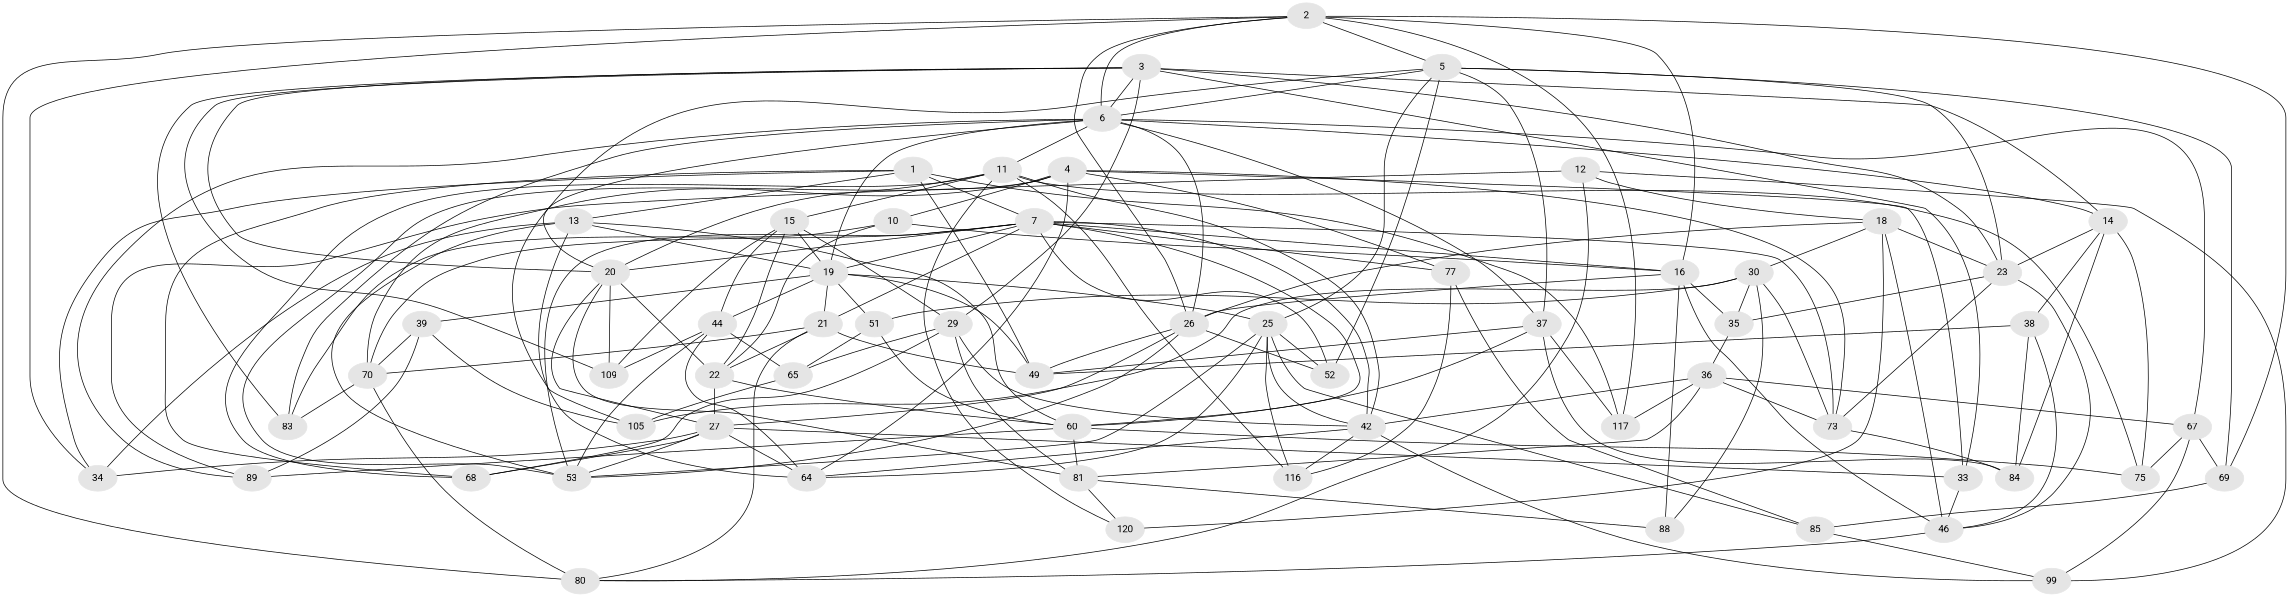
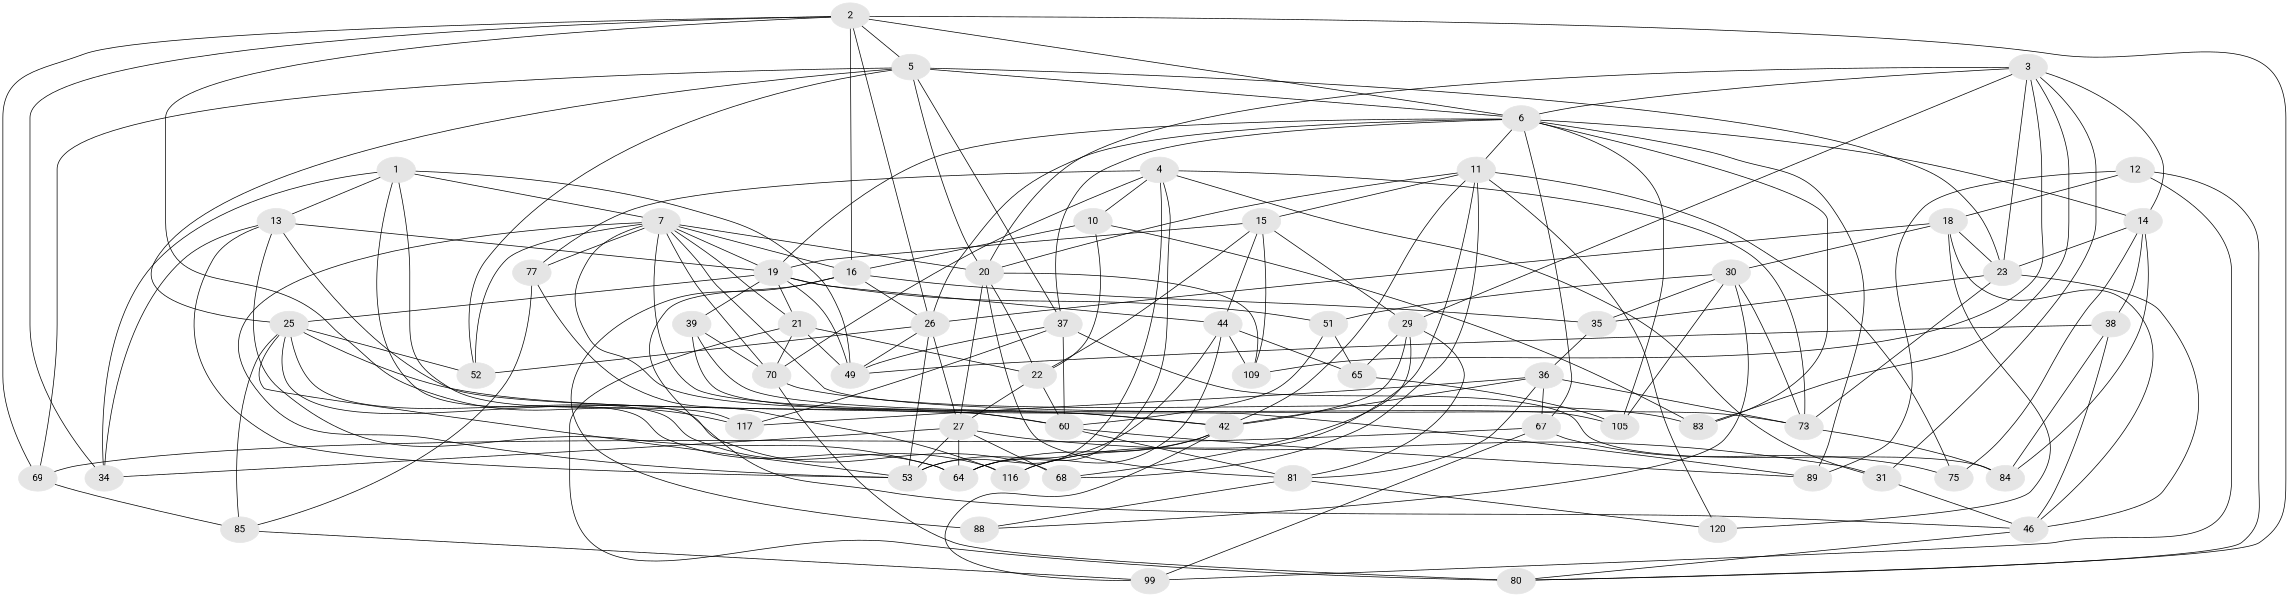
(1633, 447) -> none
(1963, 478) -> (1882, 478)
